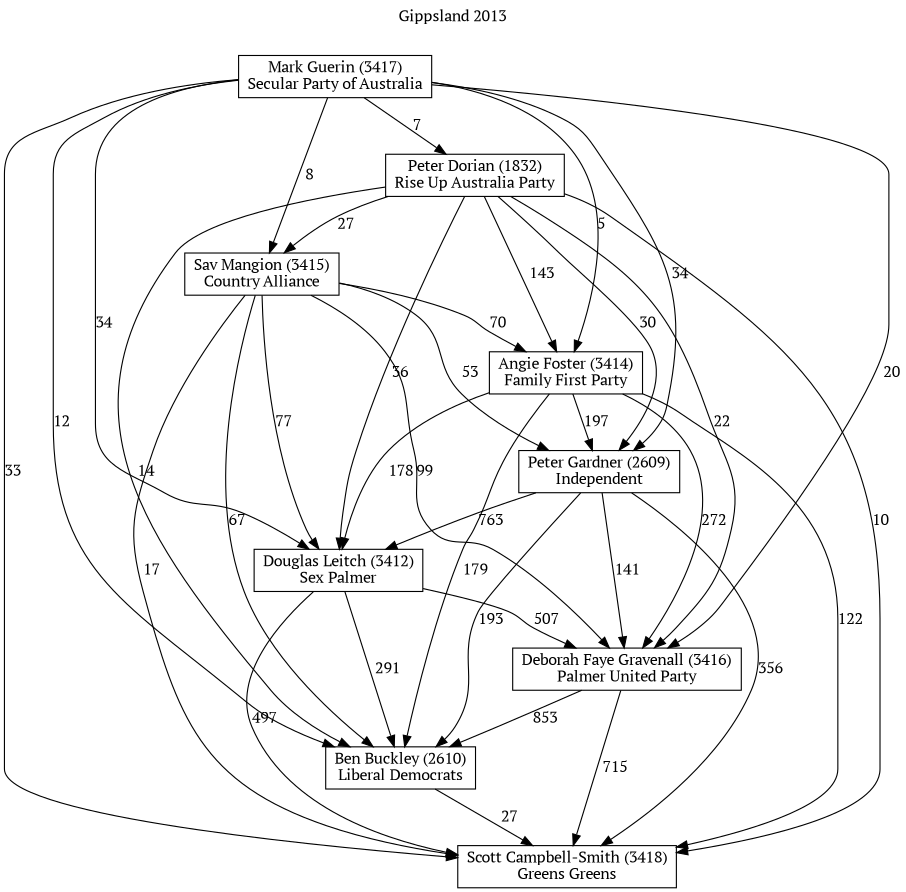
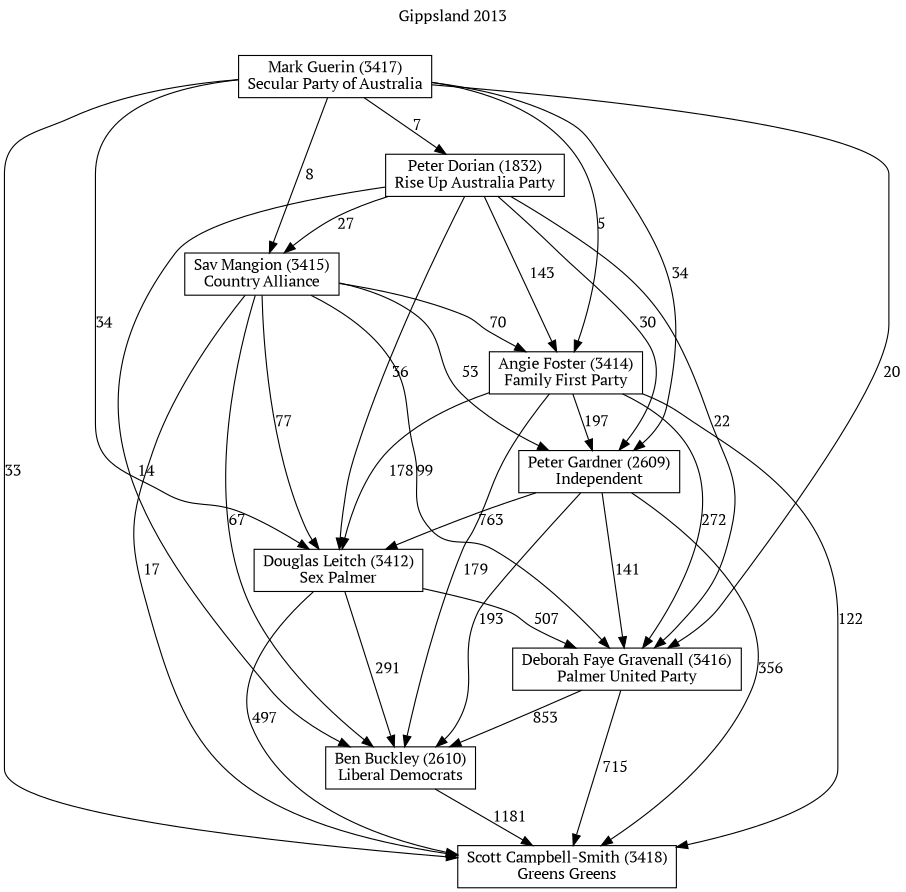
(53, 410) -> none
(871, 522) -> none
(510, 817) -> (510, 817)
